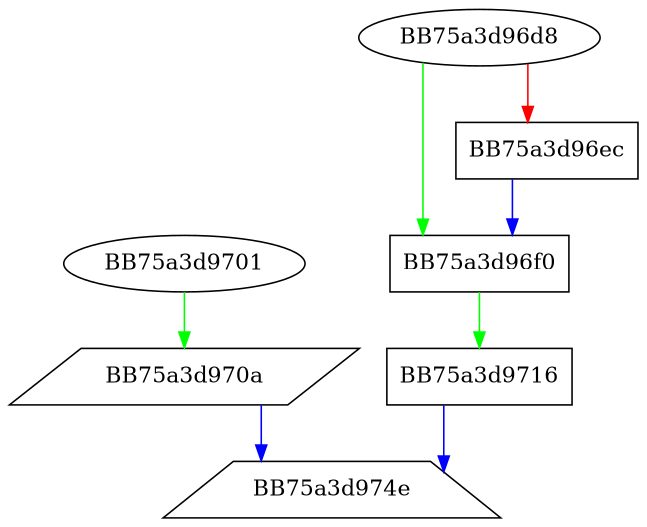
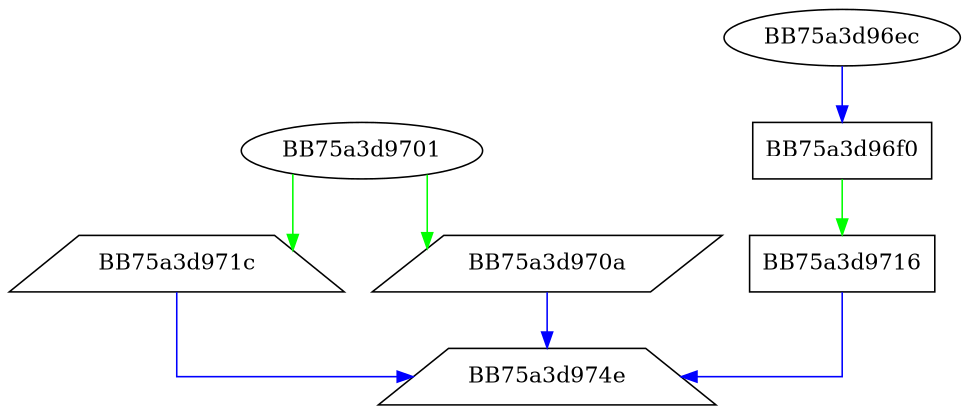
(479, 38) -> none
(547, 151) -> (842, 38)
none -> (177, 264)
